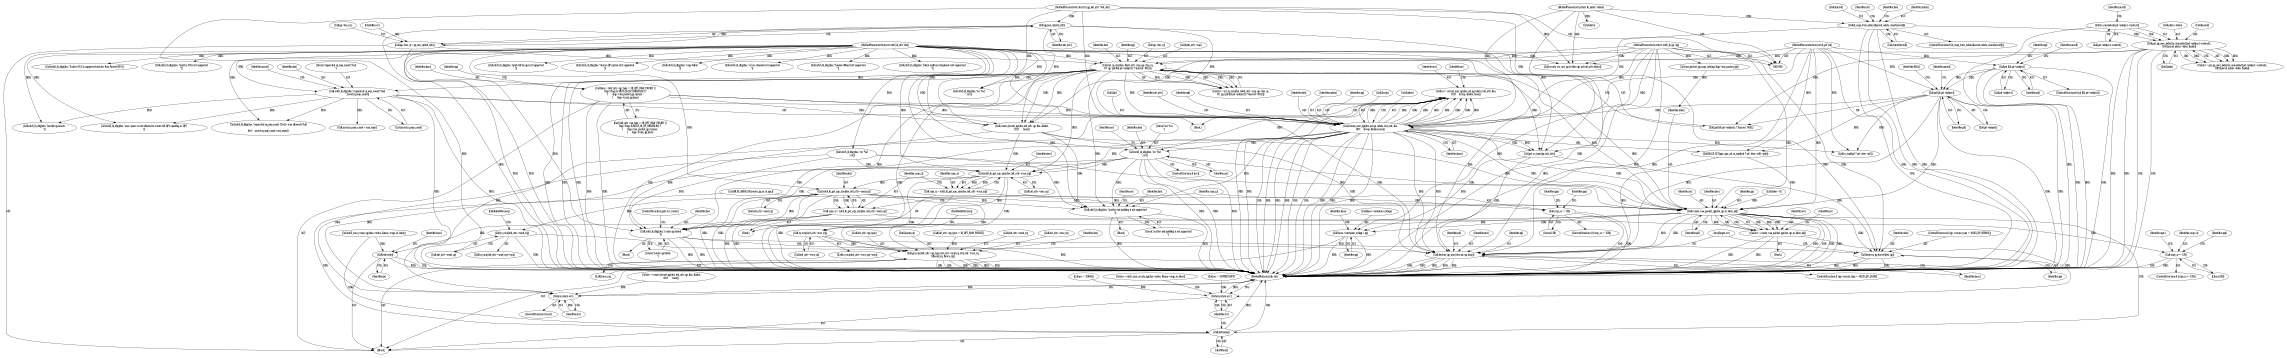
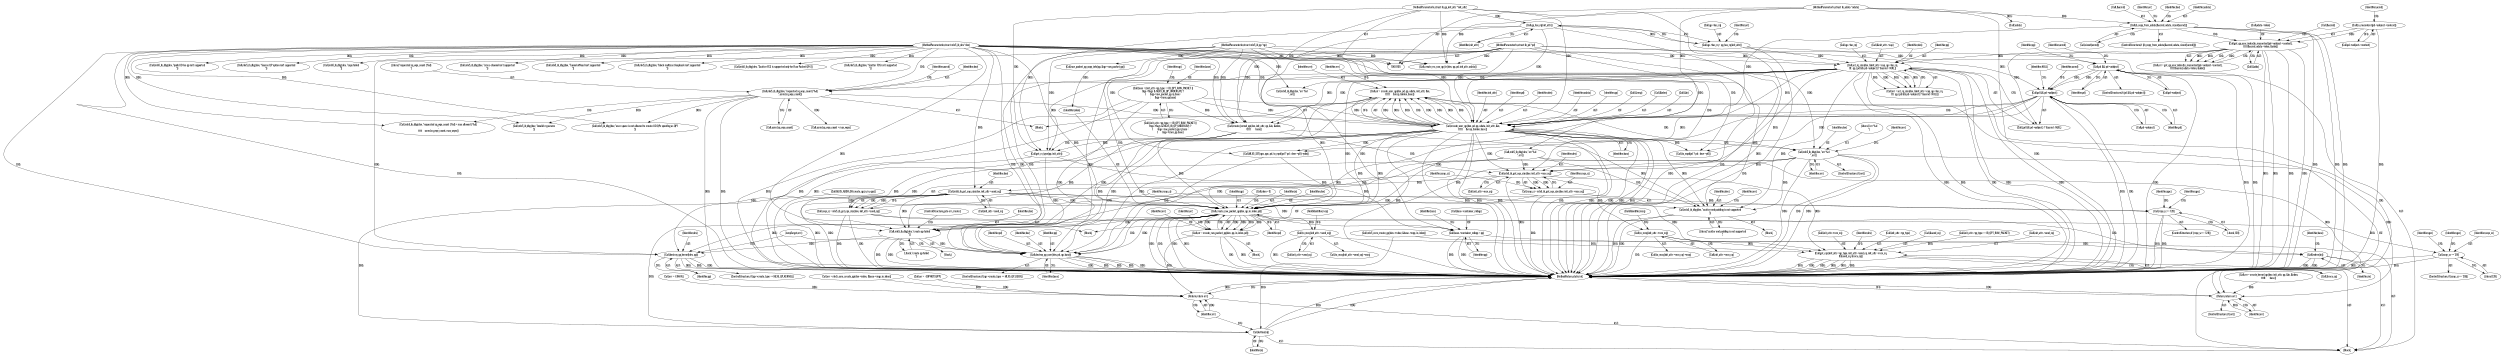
(1744, 55) -> none
(1503, 194) -> none
(1919, 244) -> (701, 270)
